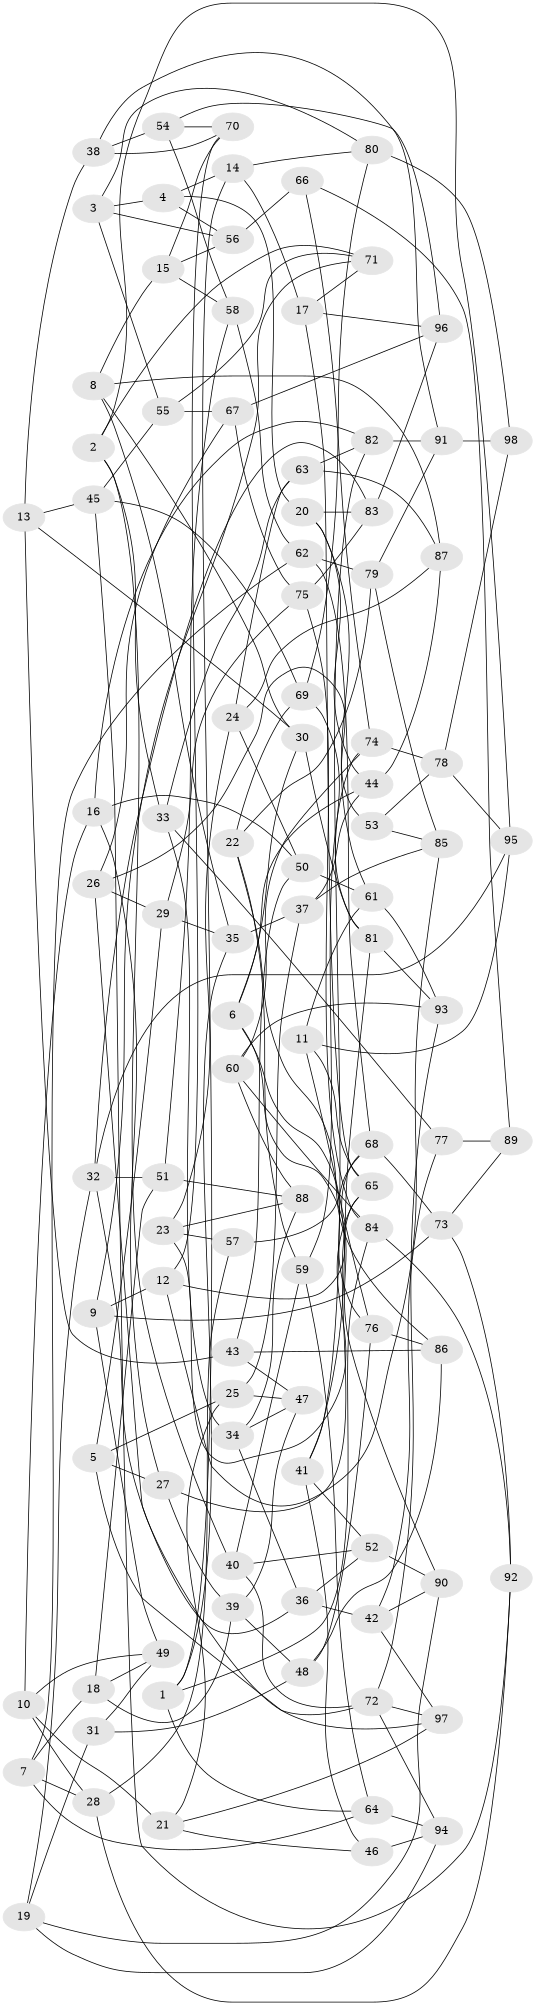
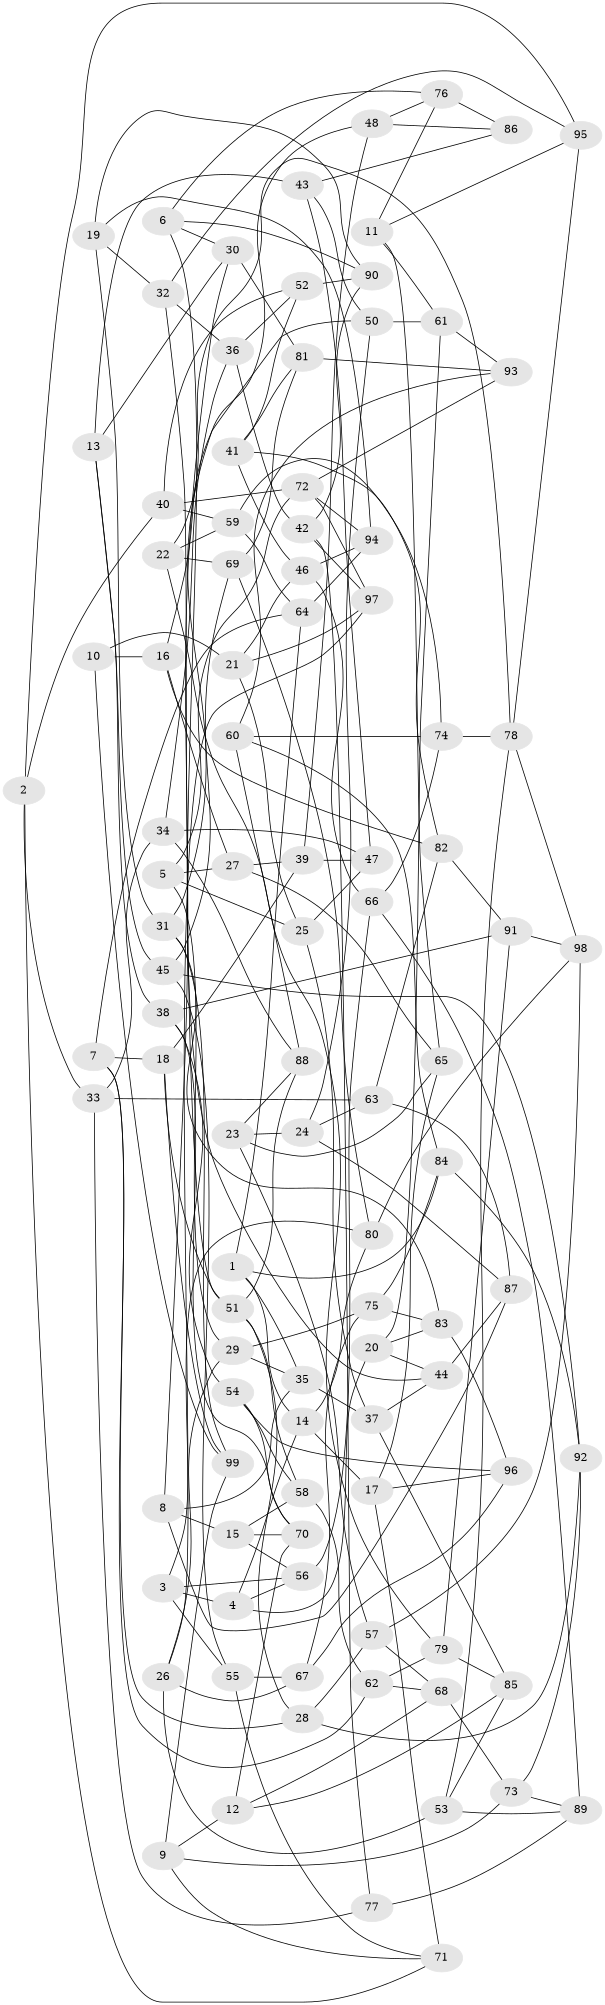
none -> (342, 705)
(125, 886) -> (242, 1179)
(315, 1108) -> (403, 204)
none -> (559, 1365)
(163, 1654) -> (233, 1464)
(57, 1755) -> (274, 1474)
none -> (511, 1814)
